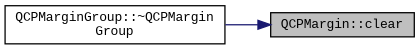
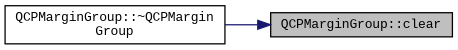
(342, 25) -> (362, 25)
